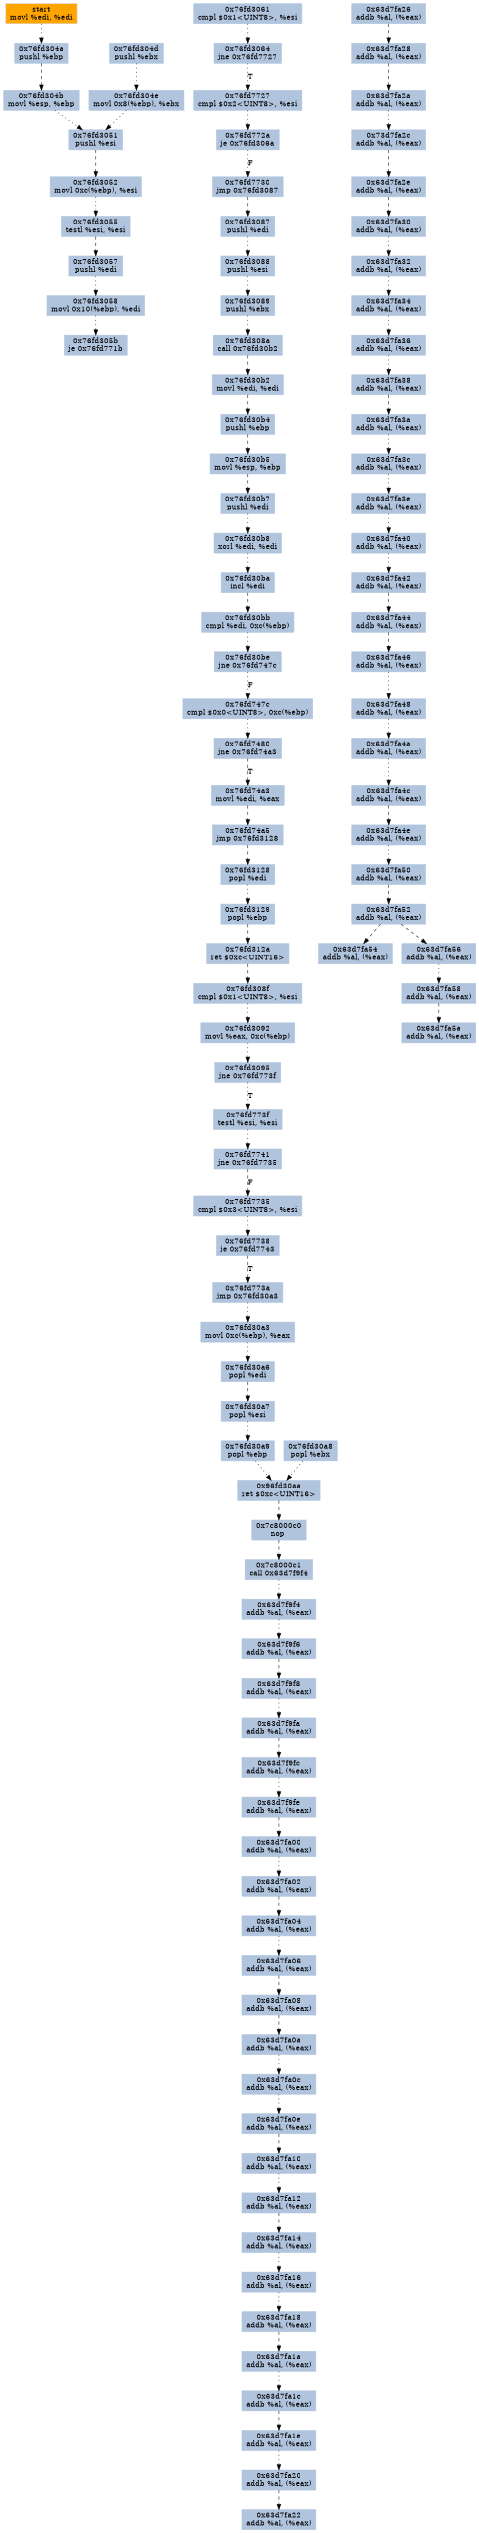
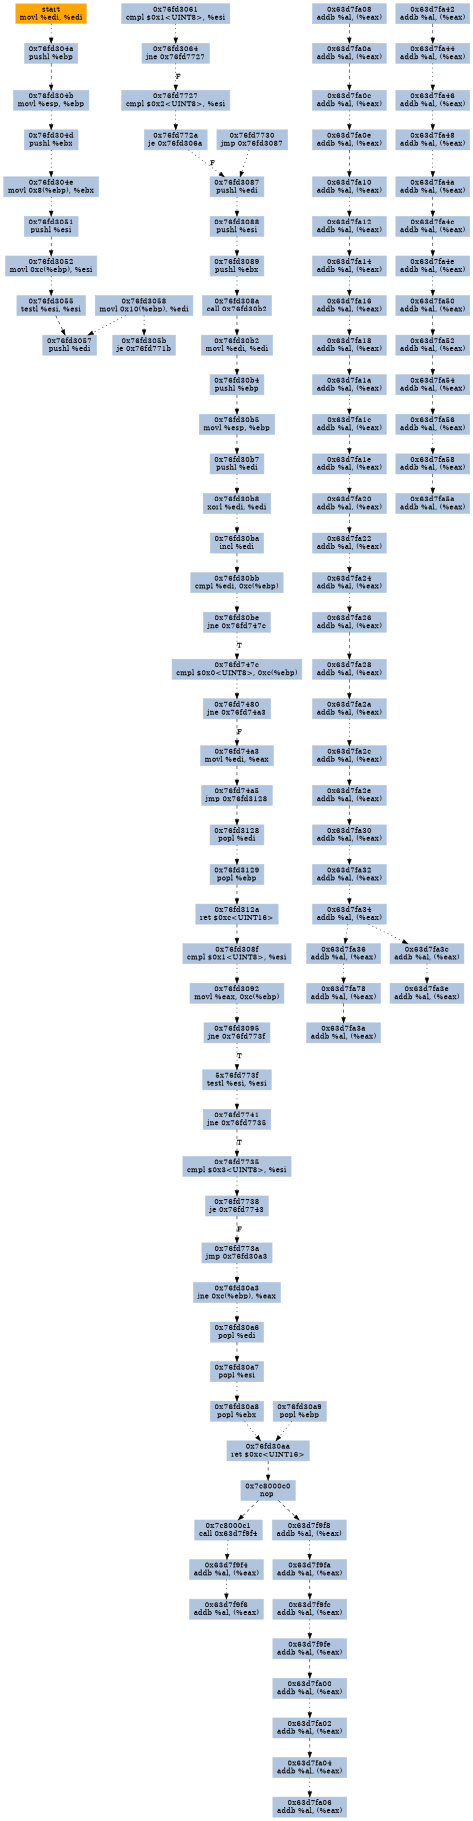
(250, 77) -> (178, 77)
(66, 118) -> (51, 117)
(389, 140) -> (349, 756)
(248, 161) -> (204, 162)
(248, 204) -> (245, 161)
(96, 283) -> (109, 324)
(389, 385) -> (344, 993)
(389, 441) -> (386, 933)
(389, 543) -> none
none -> (349, 583)
(389, 639) -> (433, 74)
(250, 685) -> (240, 646)
(389, 769) -> (433, 204)
(250, 772) -> (240, 732)
(412, 932) -> (433, 402)
(248, 1119) -> (237, 1080)
(250, 1182) -> (240, 1143)
(250, 1269) -> (240, 1229)
(248, 1332) -> (237, 1293)
(248, 1428) -> (237, 1389)
(279, 1490) -> (268, 1451)
(279, 1666) -> (287, 1508)
(279, 1983) -> none
(279, 2062) -> (349, 74)
